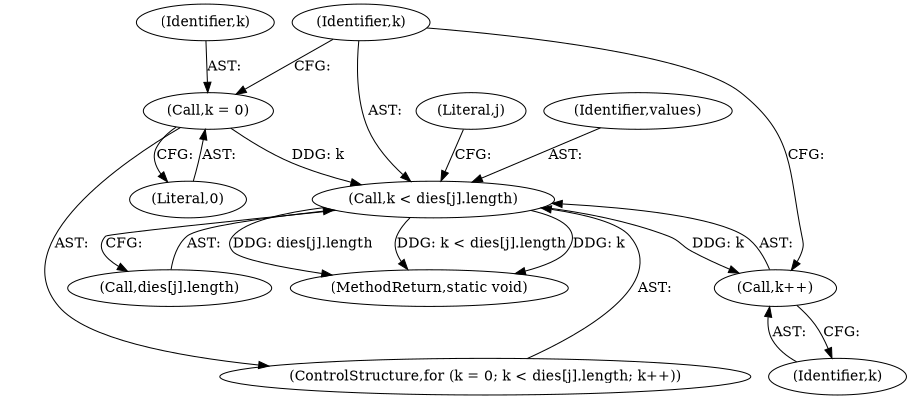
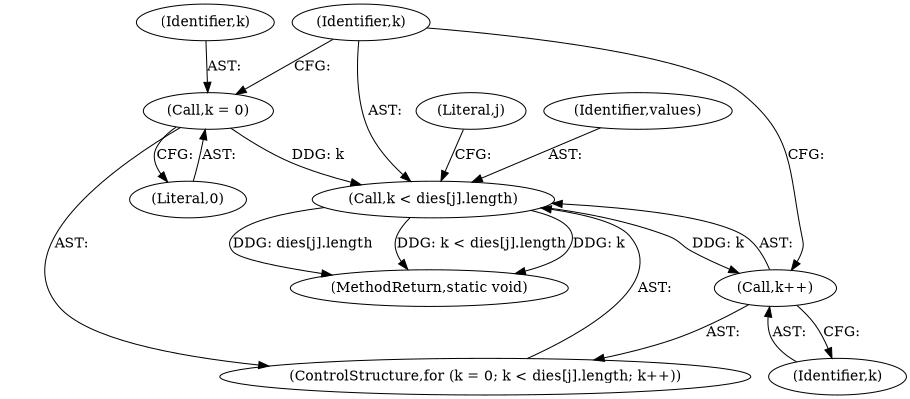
(170, 288) -> none
none -> (679, 338)
